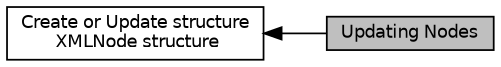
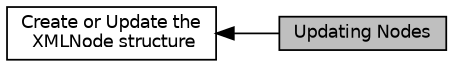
(135, 33) -> (112, 33)
